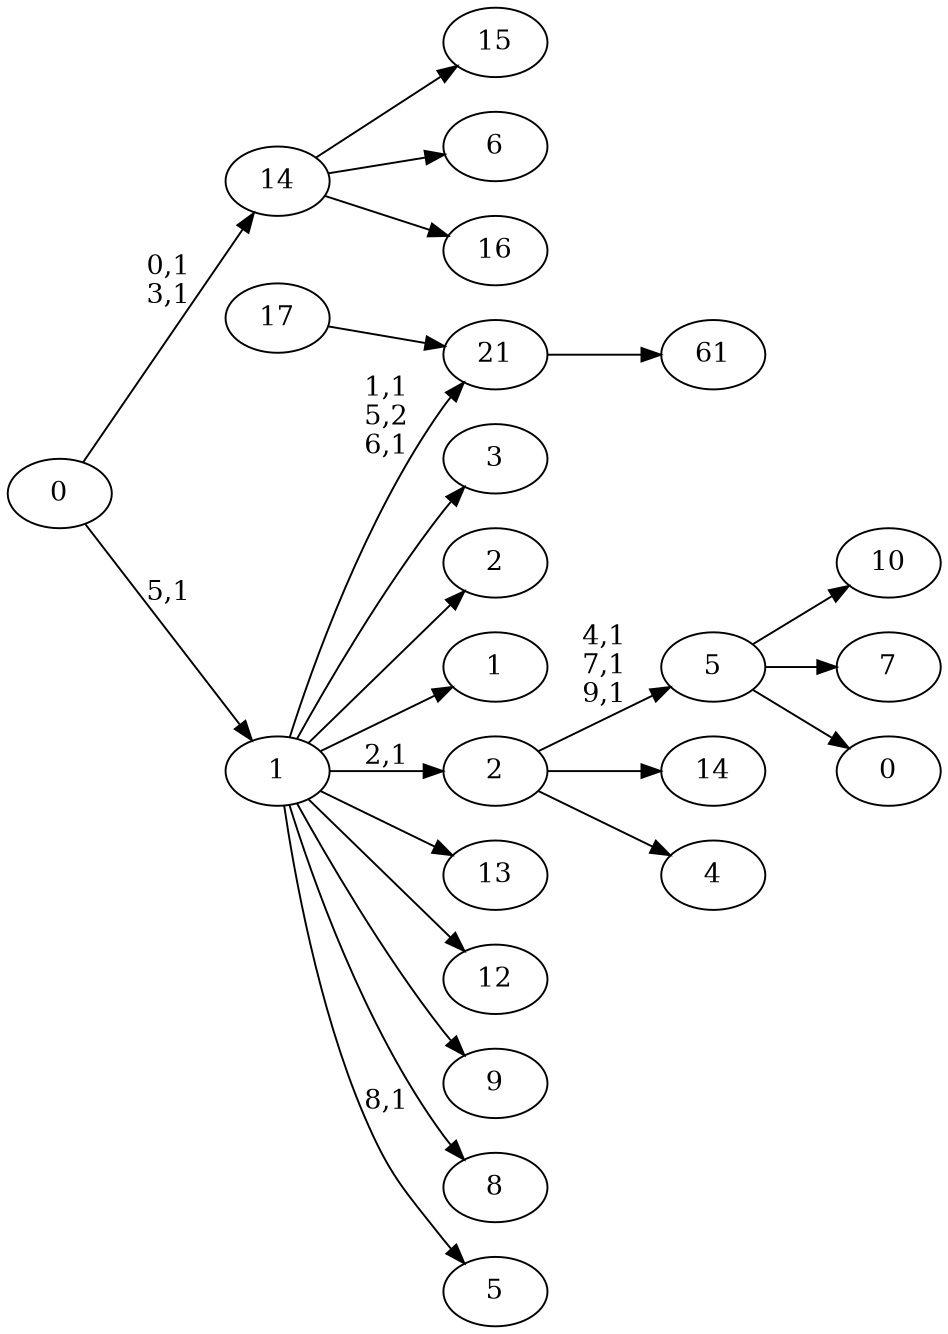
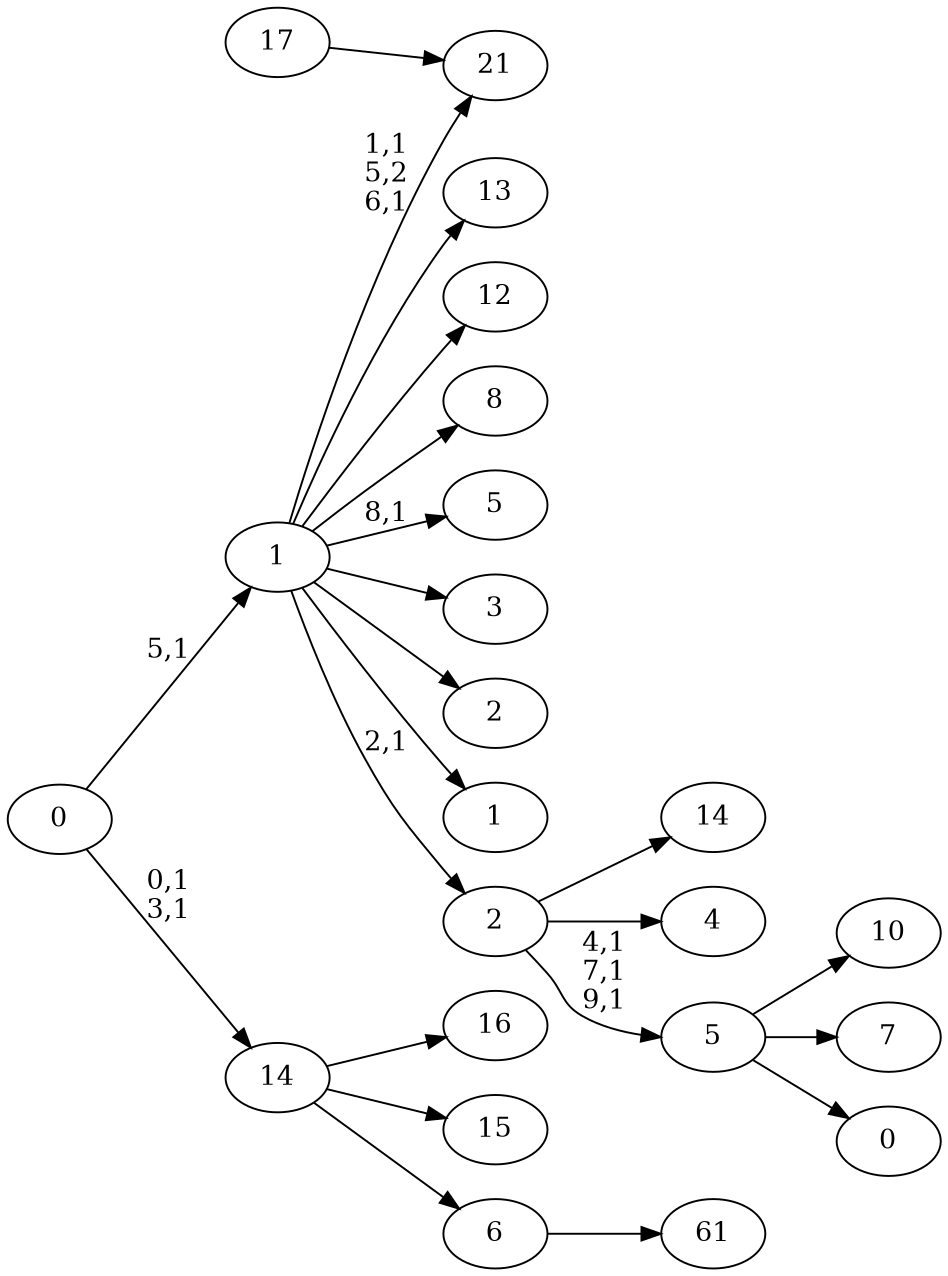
(594, 355) -> (594, 1234)
(495, 1083) -> none
